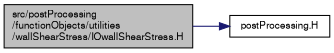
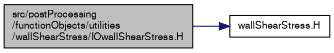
(280, 26) -> (280, 26)
